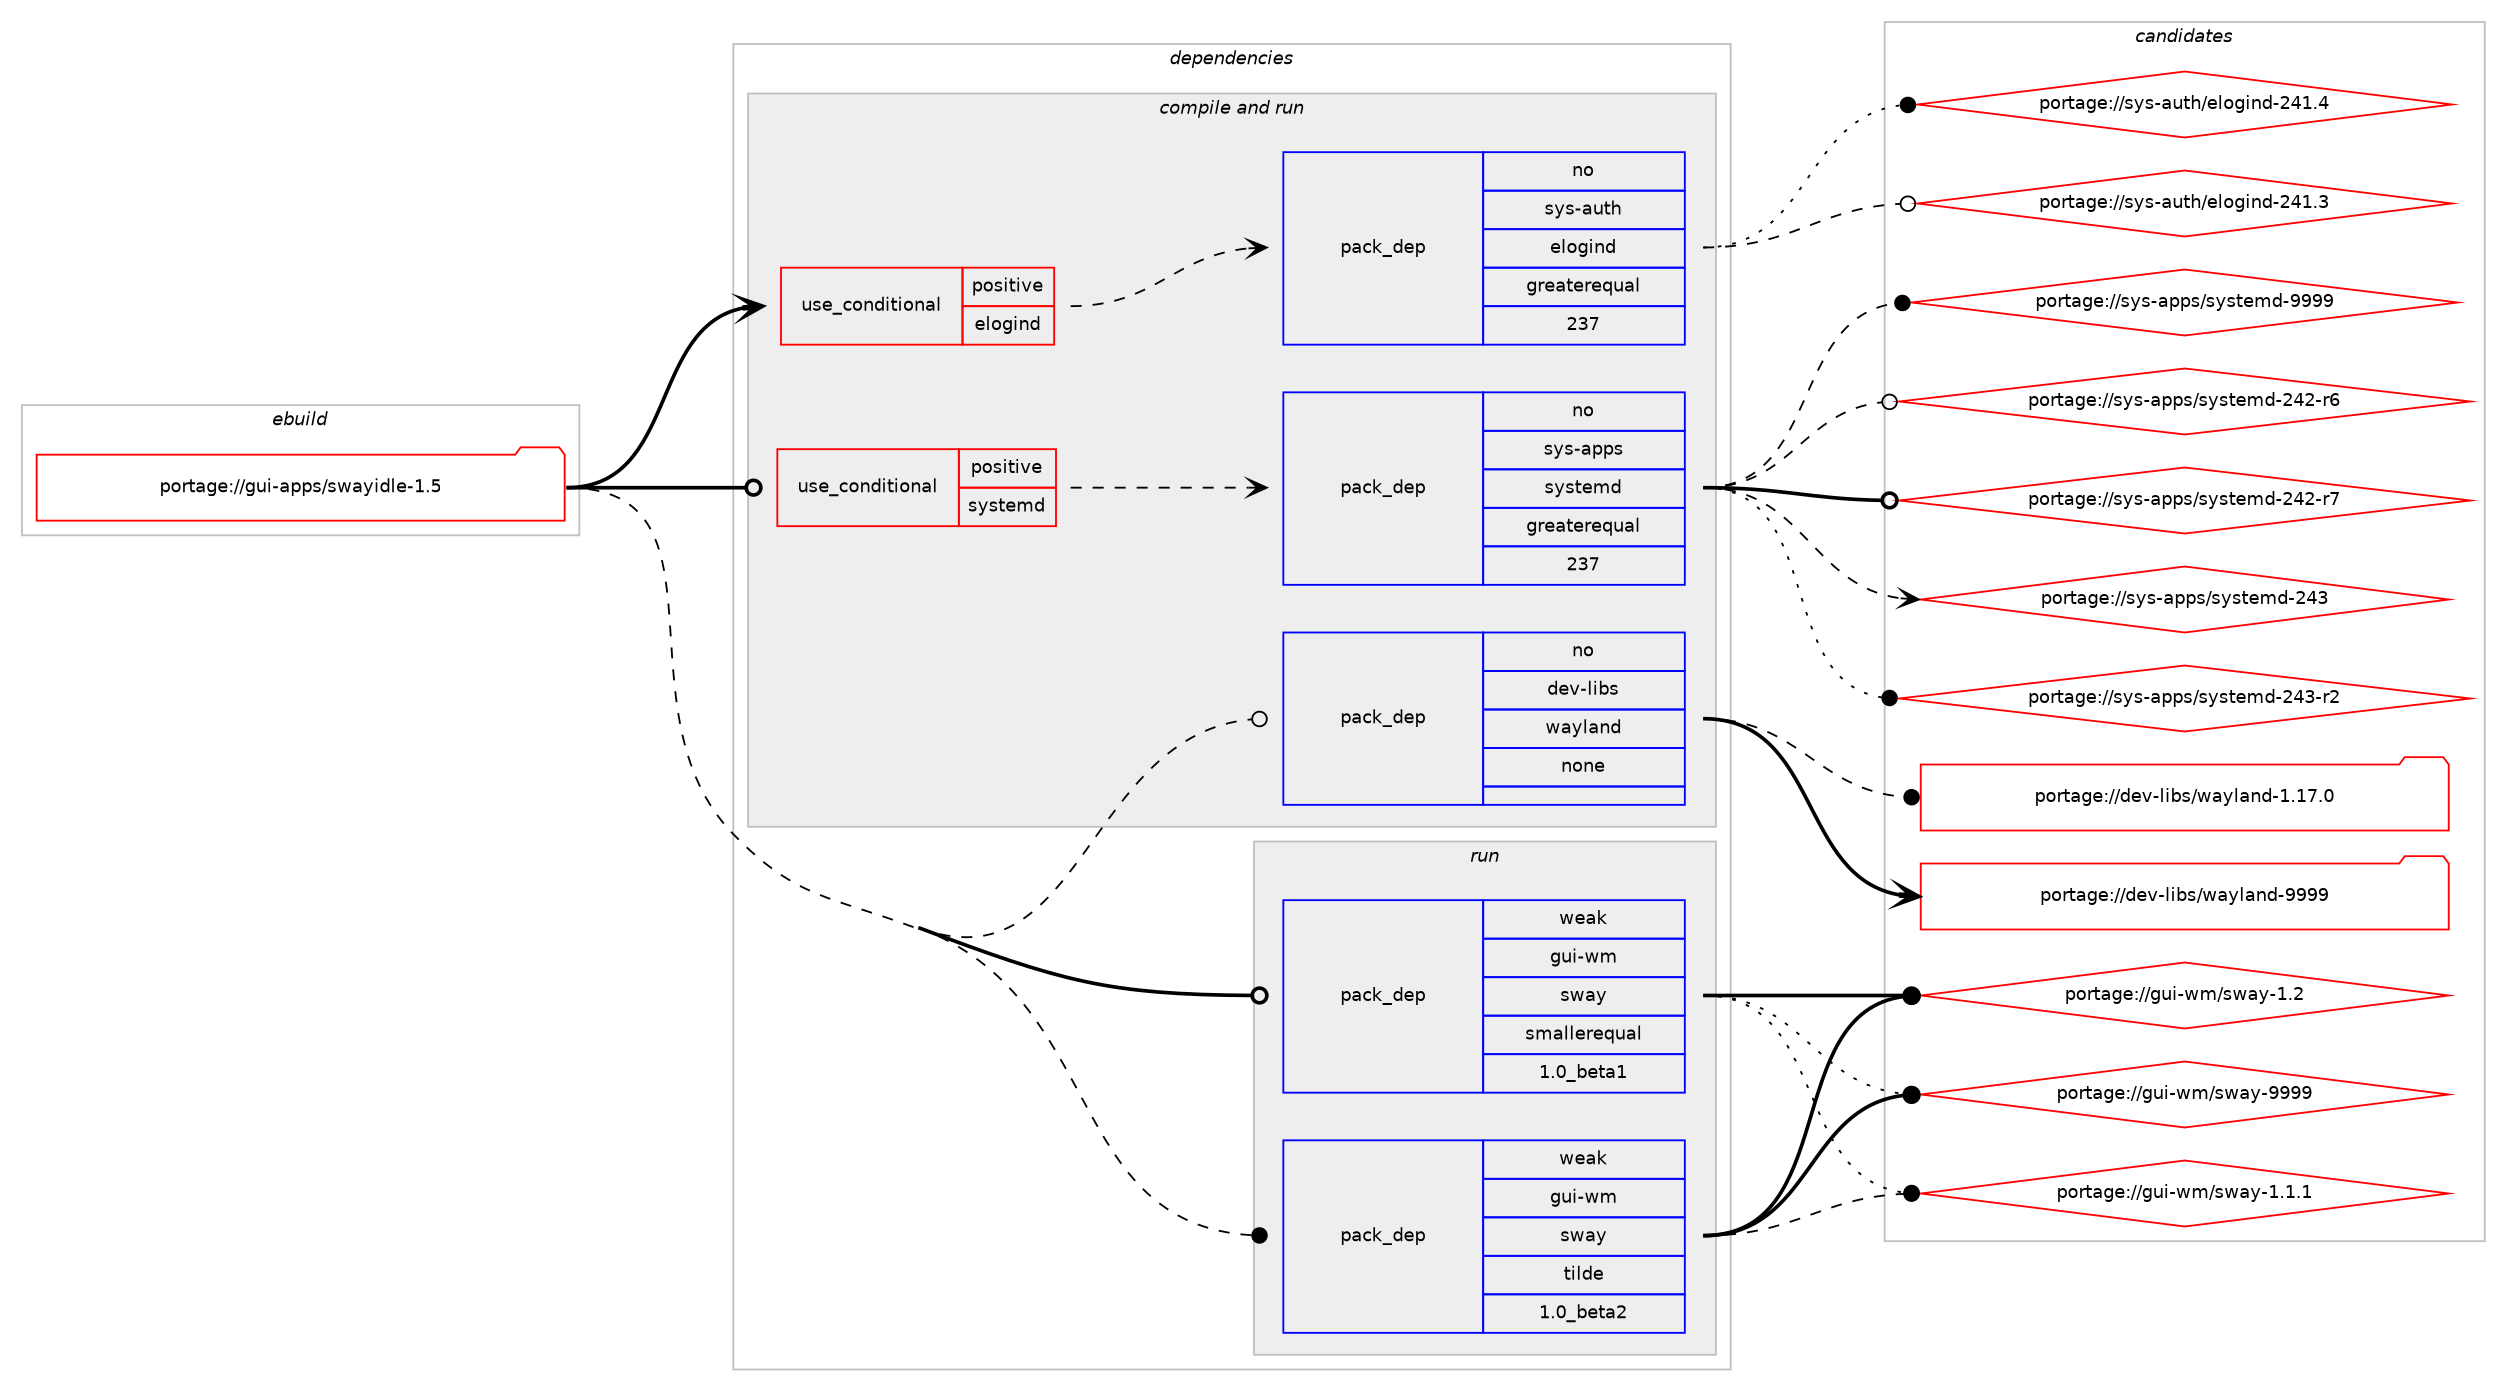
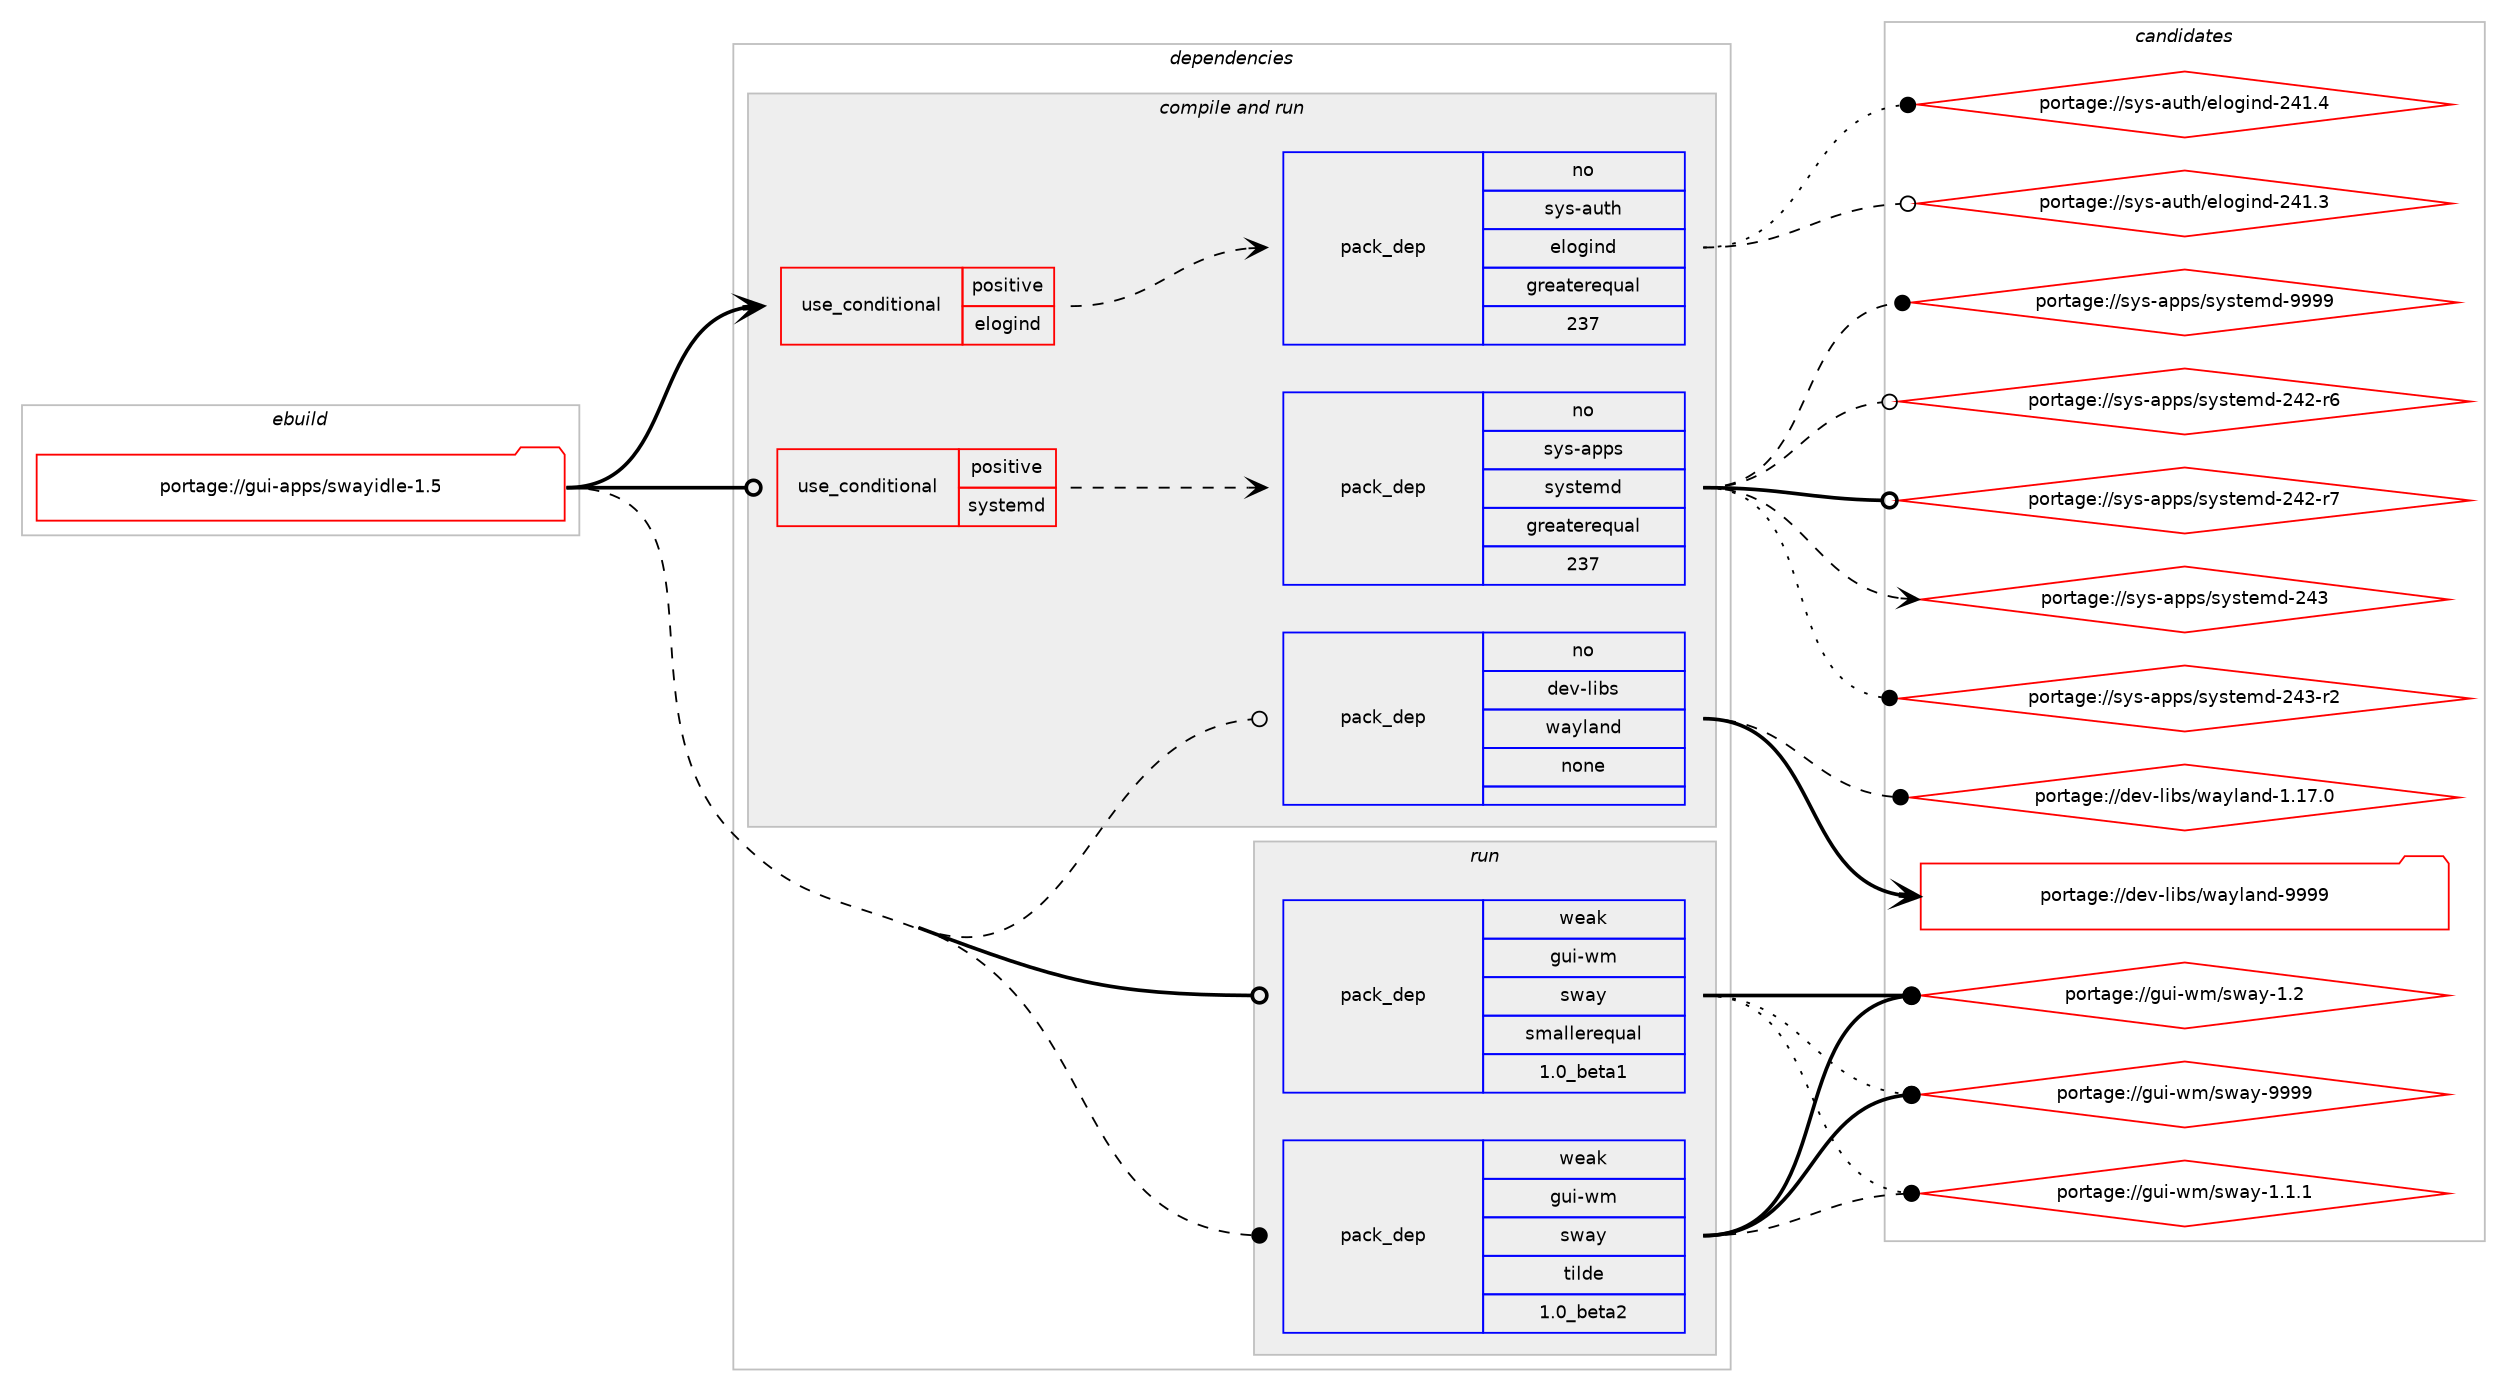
(2185, 798) -> (2185, 798)
